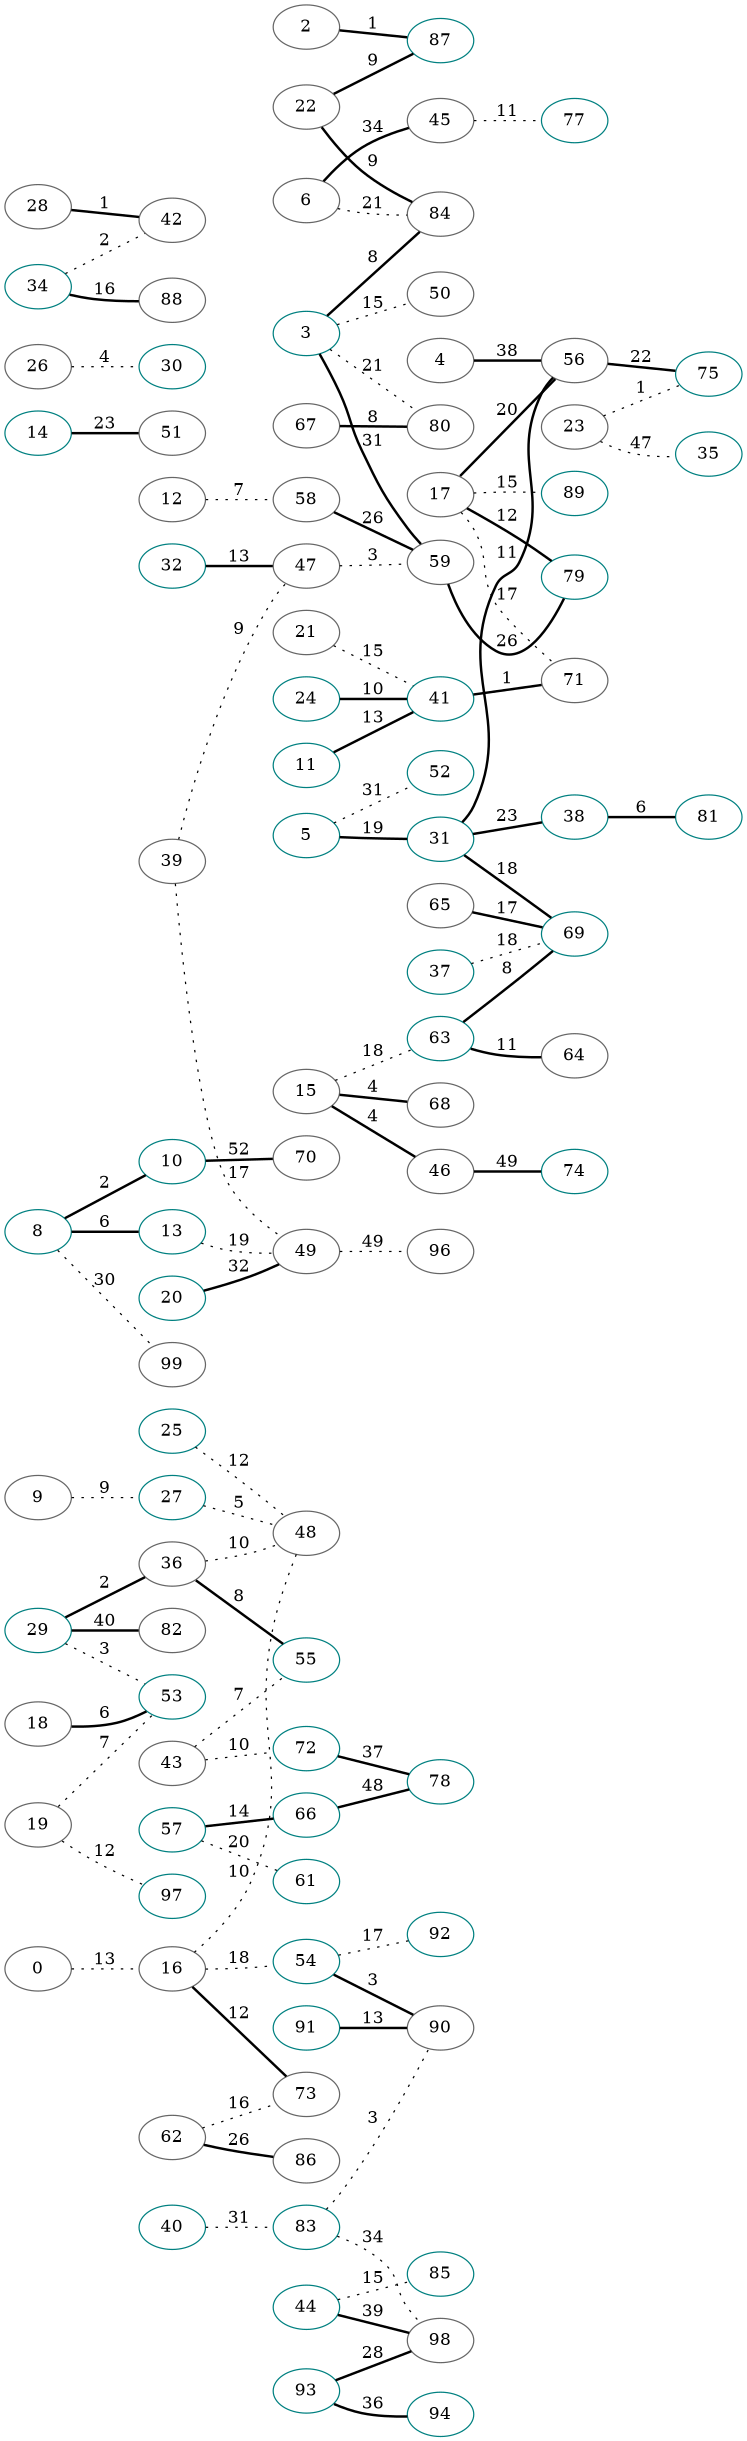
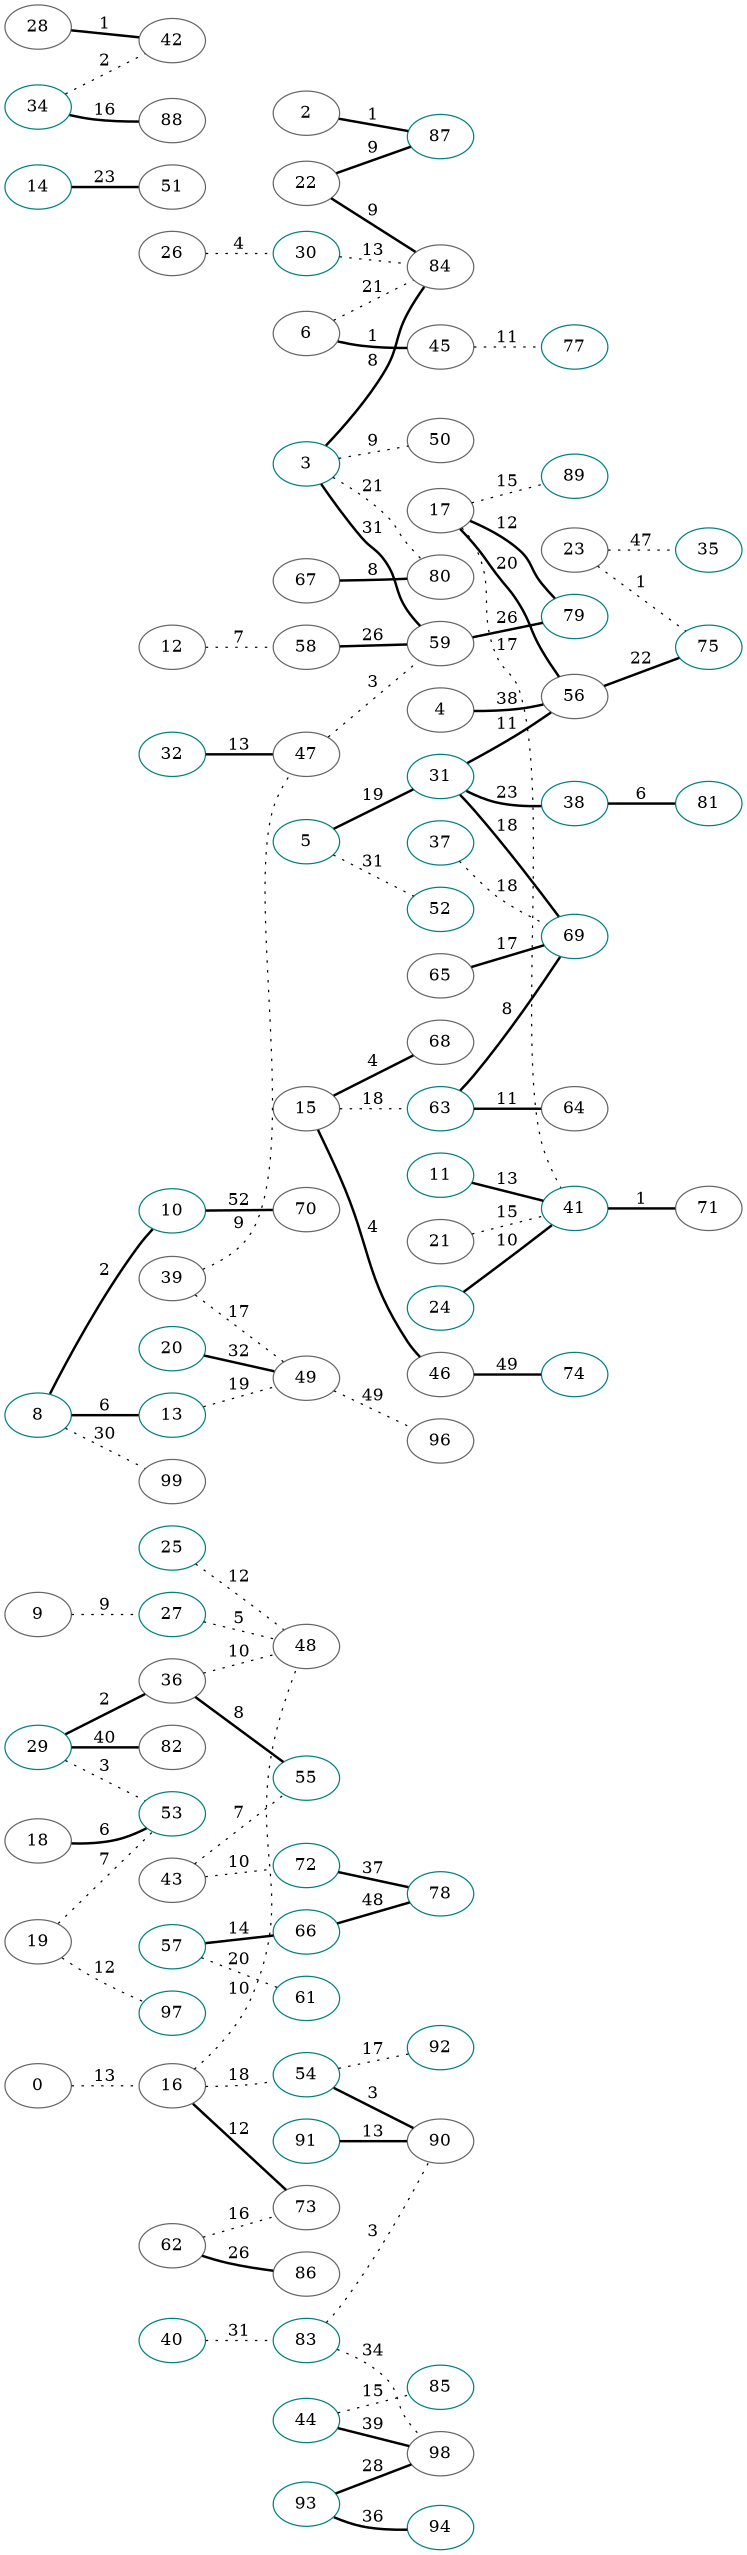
(373, 127) -> (373, 337)
none -> (373, 260)
(373, 303) -> (373, 441)
(487, 584) -> (533, 852)
